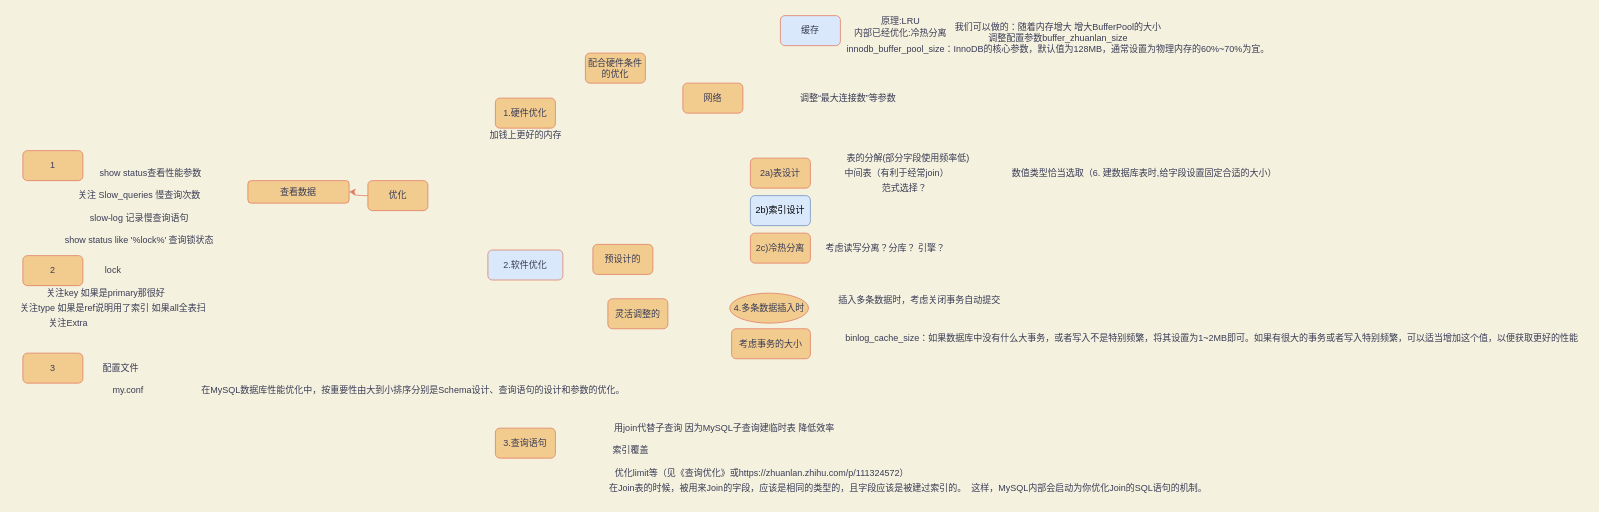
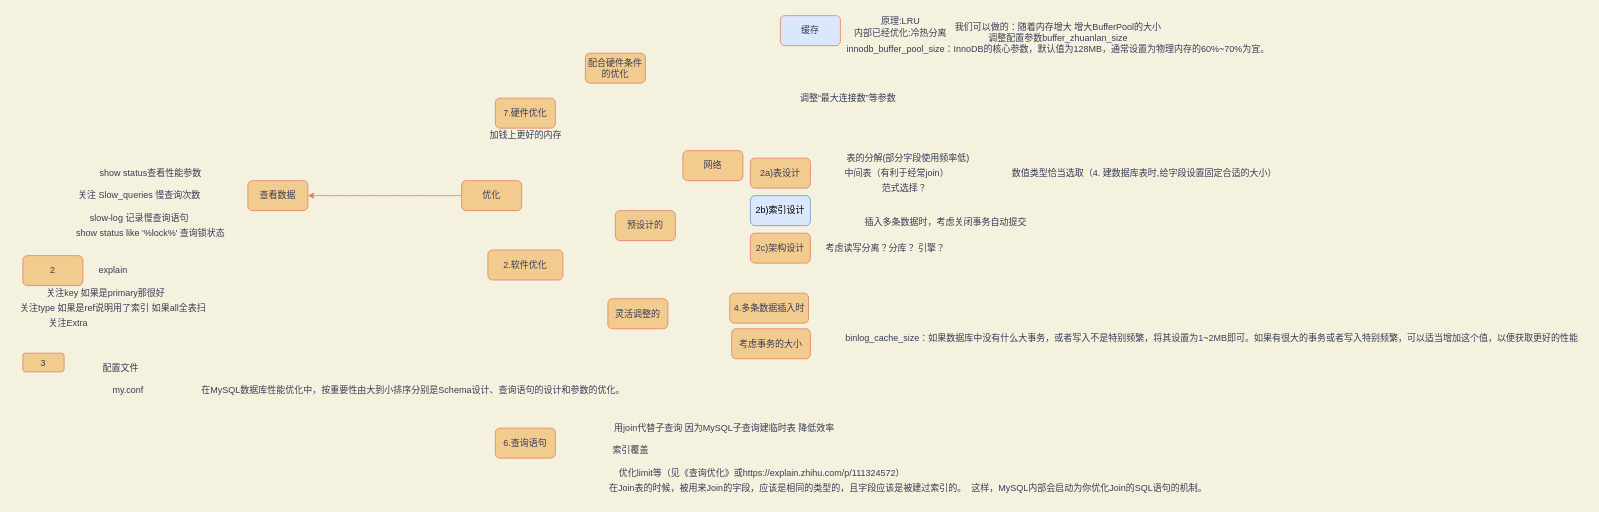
(713, 98) -> (713, 165)
(525, 113) -> (525, 113)
(53, 165) -> none
(1145, 173) -> (1145, 173)
(299, 192) -> (278, 195)
(398, 195) -> (492, 195)
(139, 240) -> (150, 233)
(780, 248) -> (780, 248)
(623, 259) -> (645, 225)
(525, 265) -> (525, 265)
(113, 270) -> (113, 270)
(919, 300) -> (945, 222)
(769, 308) -> (769, 308)
(53, 368) -> (44, 362)
(525, 443) -> (525, 443)
(762, 473) -> (762, 473)
